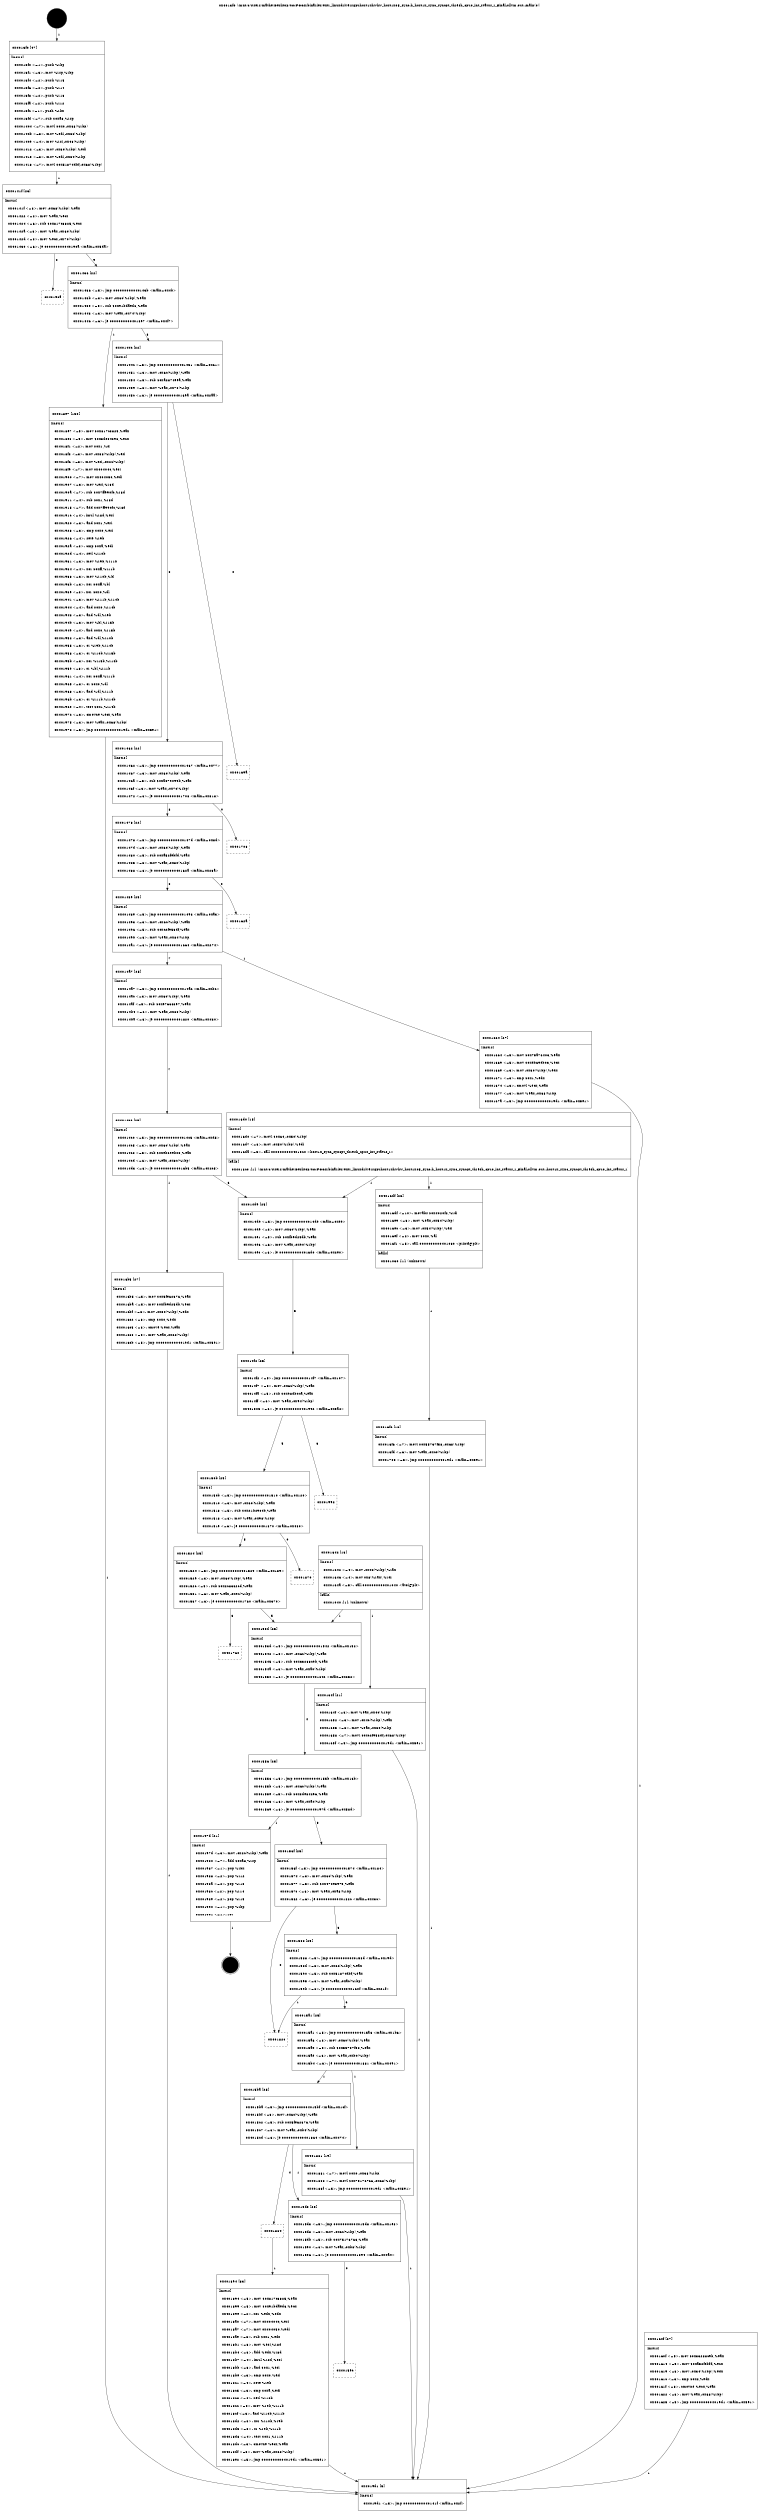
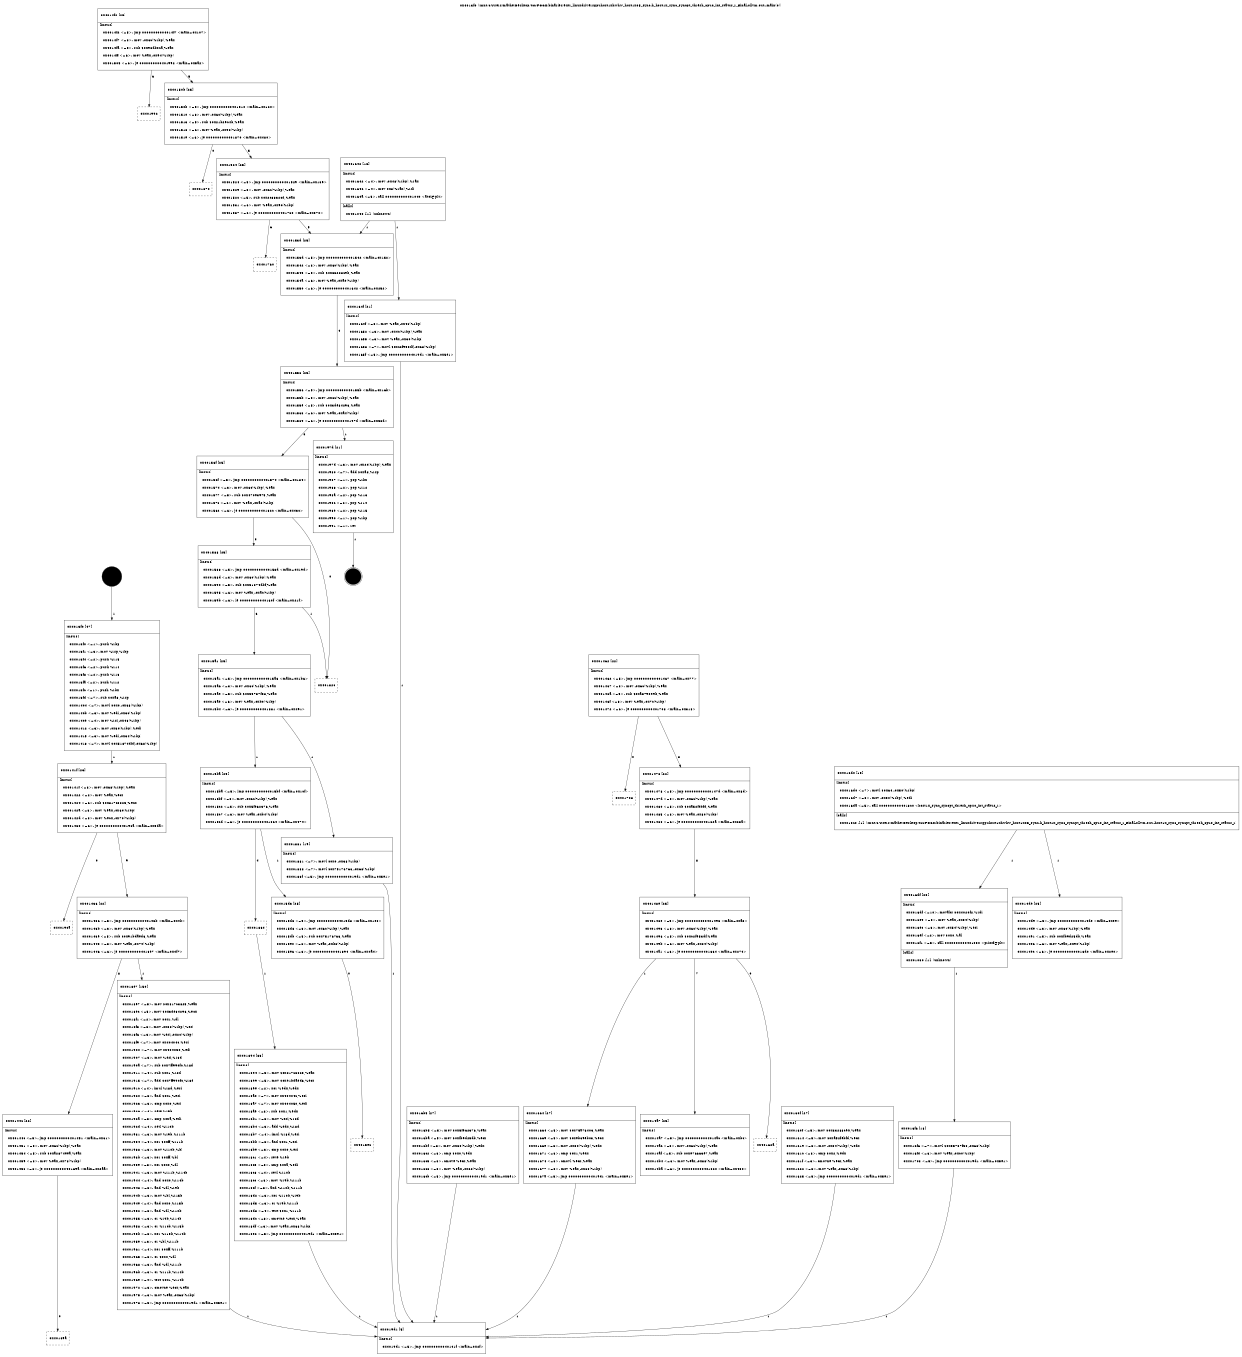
(167, 571) -> none
(227, 893) -> (769, 1043)
(167, 1145) -> none
(293, 1306) -> none
